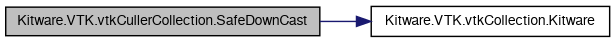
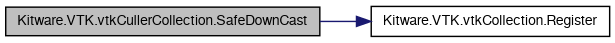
(490, 21) -> (490, 21)
